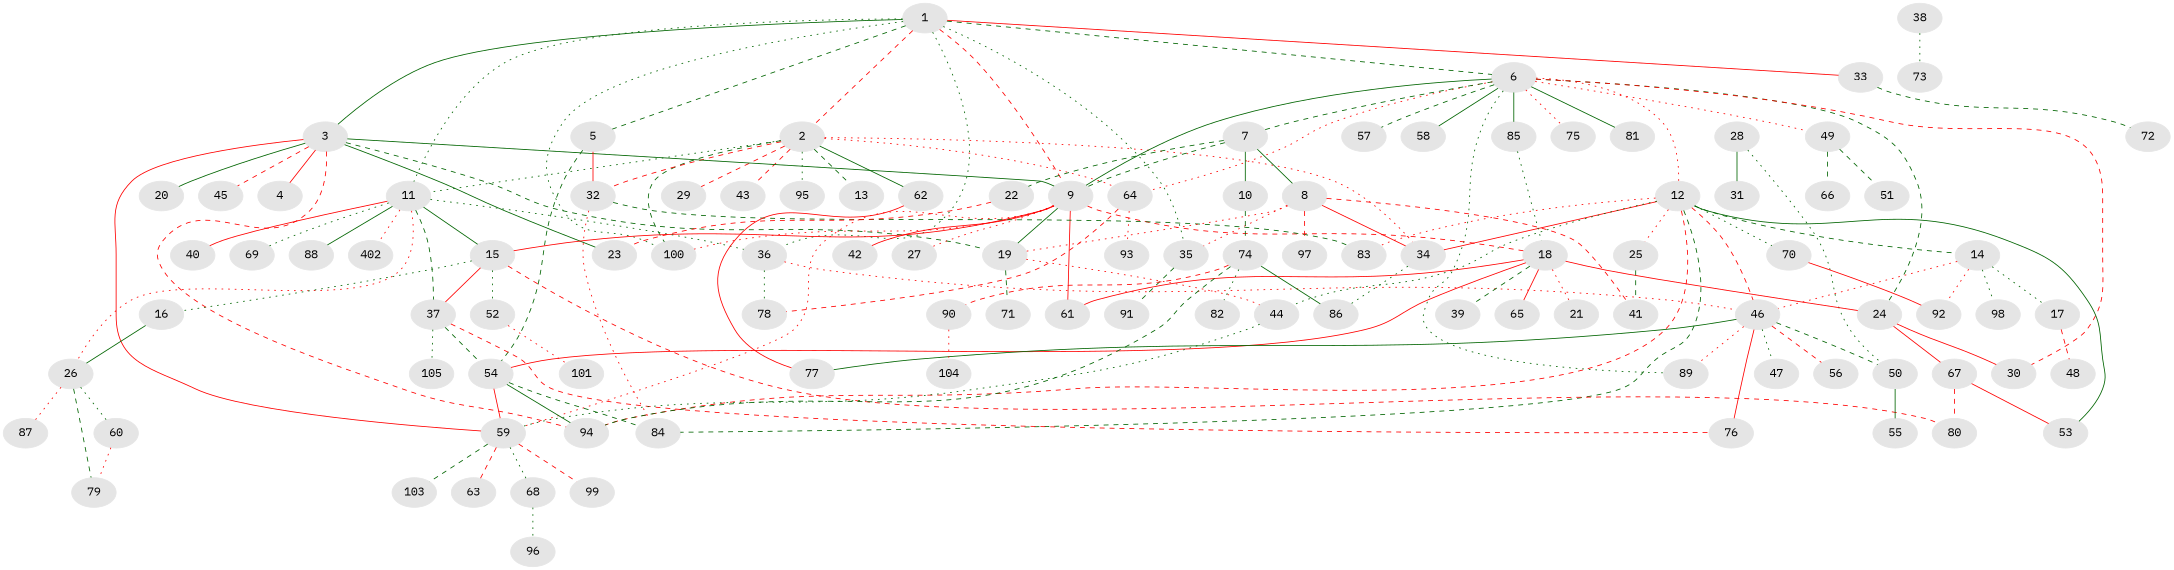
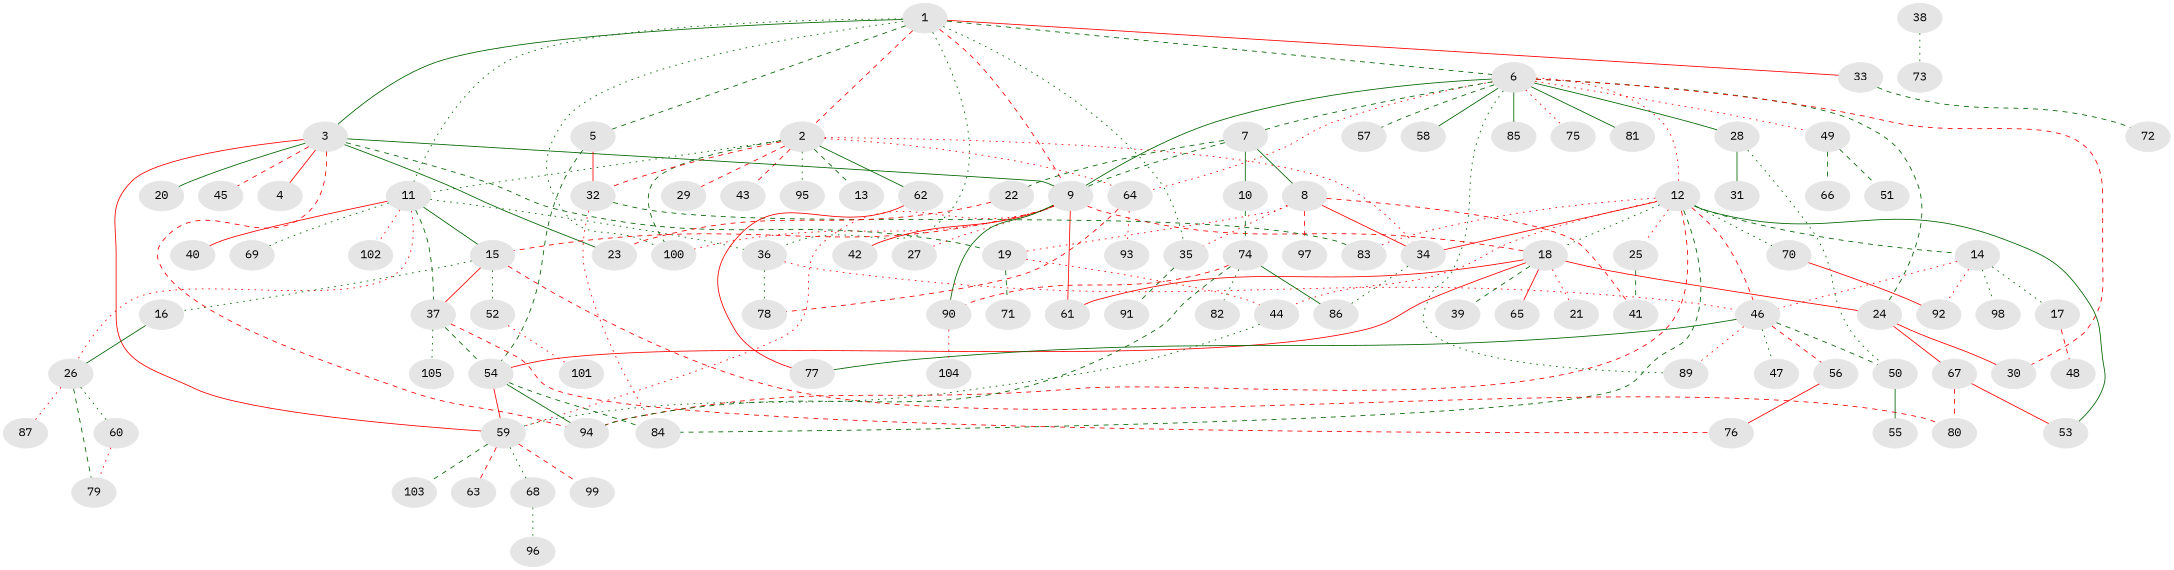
none -> (1626, 105)
(1529, 196) -> (1611, 226)
(1038, 226) -> (980, 236)
(703, 234) -> (703, 234)
(311, 255) -> none
(371, 255) -> (371, 255)
(1477, 260) -> (1477, 260)
(1744, 374) -> (1778, 406)
